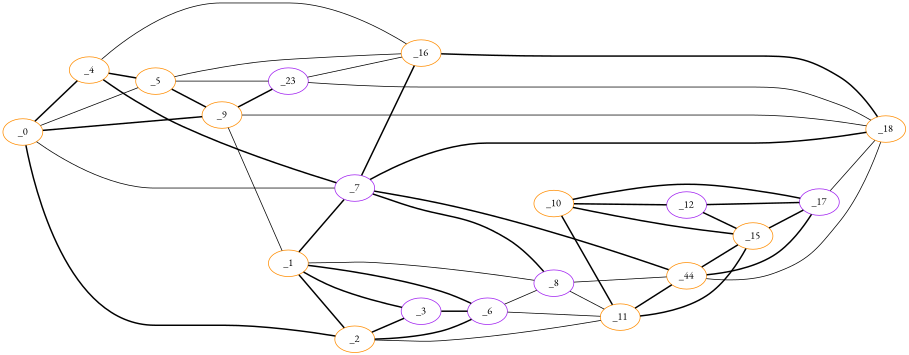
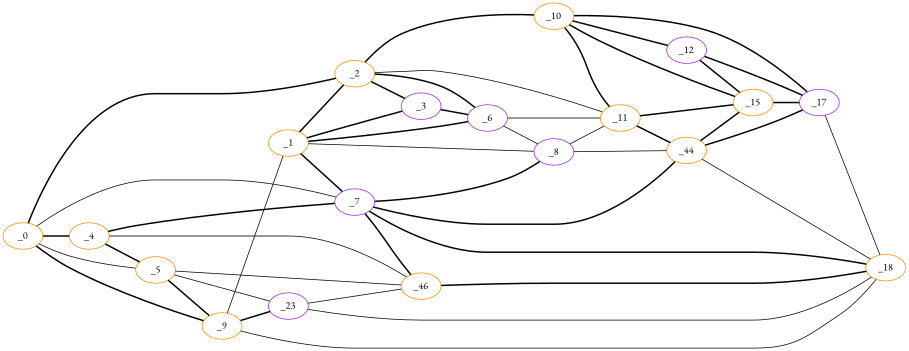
none -> (444, 21)
(421, 53) -> (421, 286)
